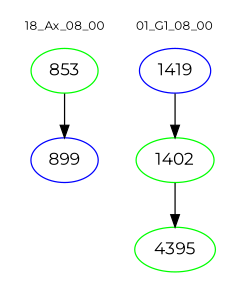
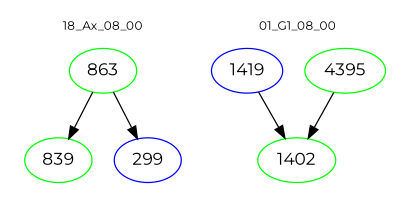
(65, 71) -> (103, 71)
none -> (58, 160)
(65, 160) -> (148, 160)
(175, 199) -> (324, 110)
